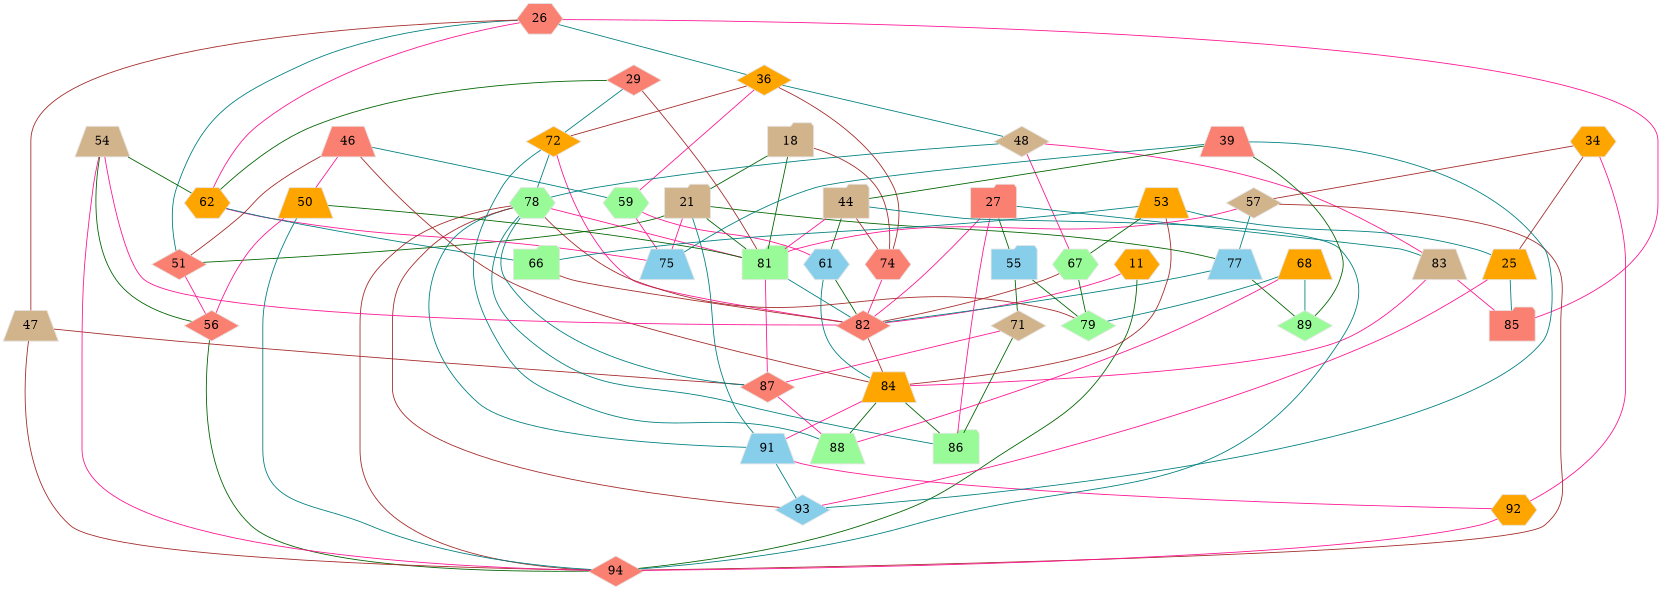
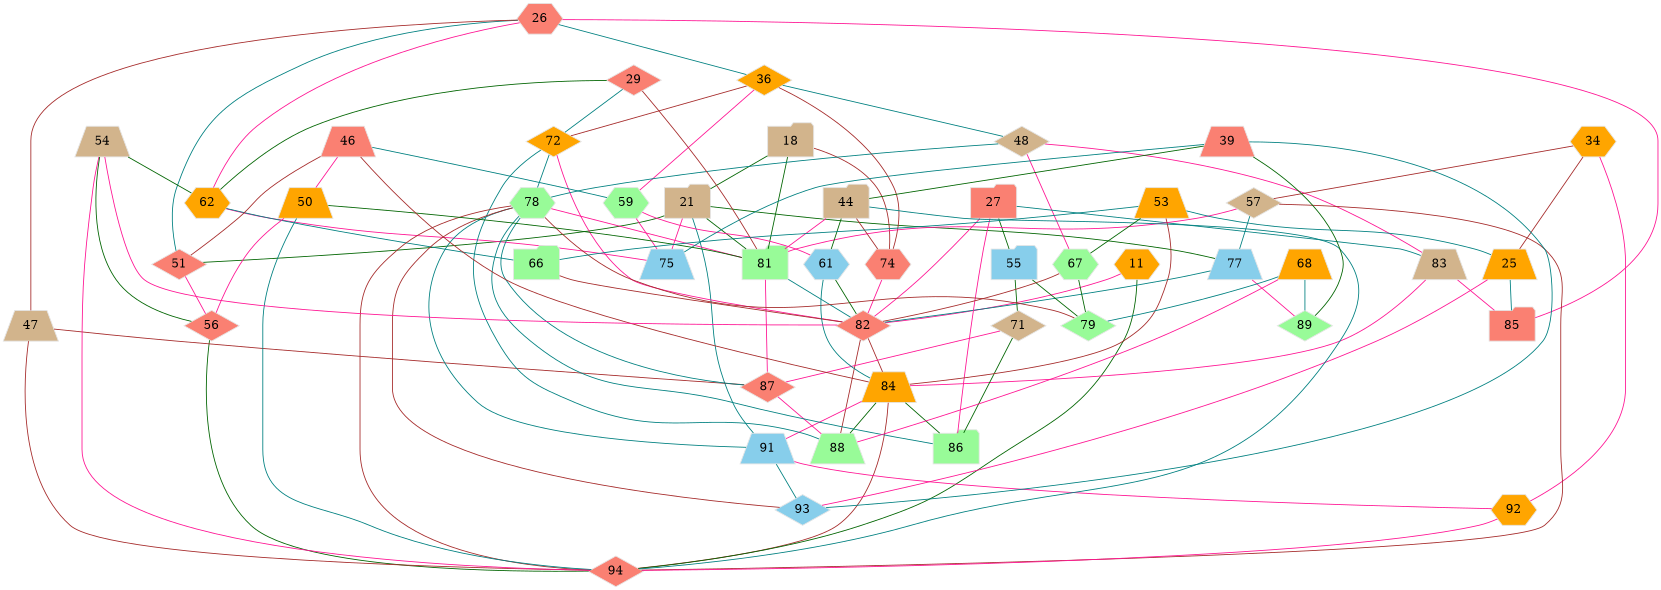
(1273, 298) -> (1273, 298)
none -> (851, 386)
none -> (830, 529)
